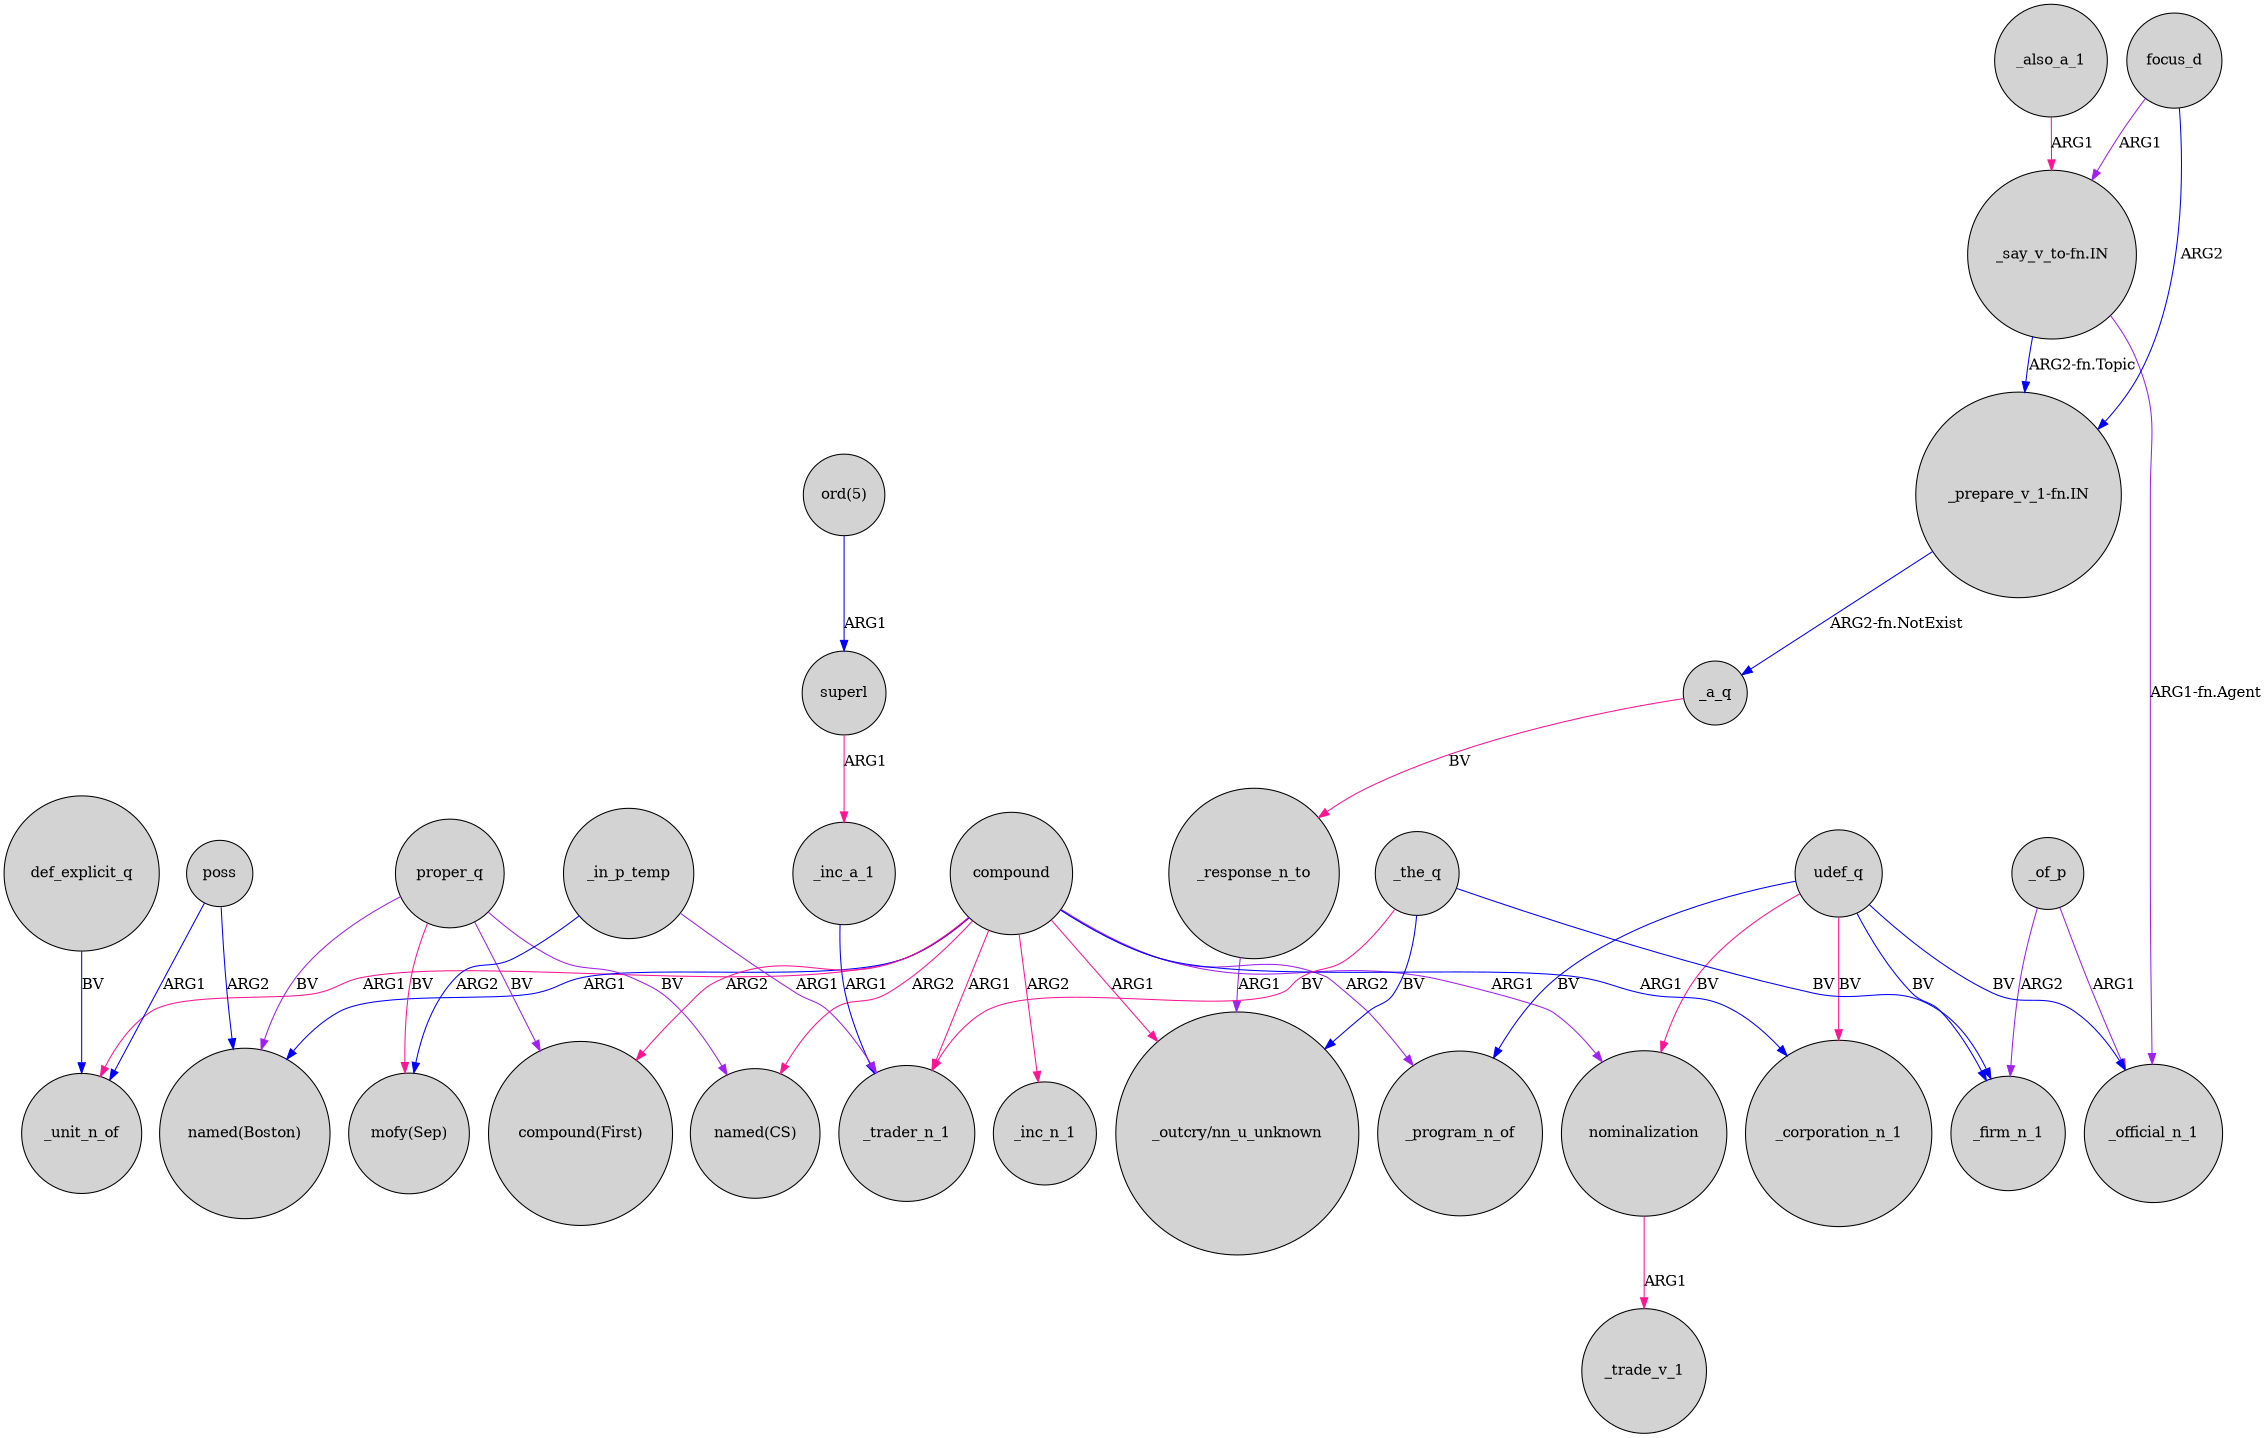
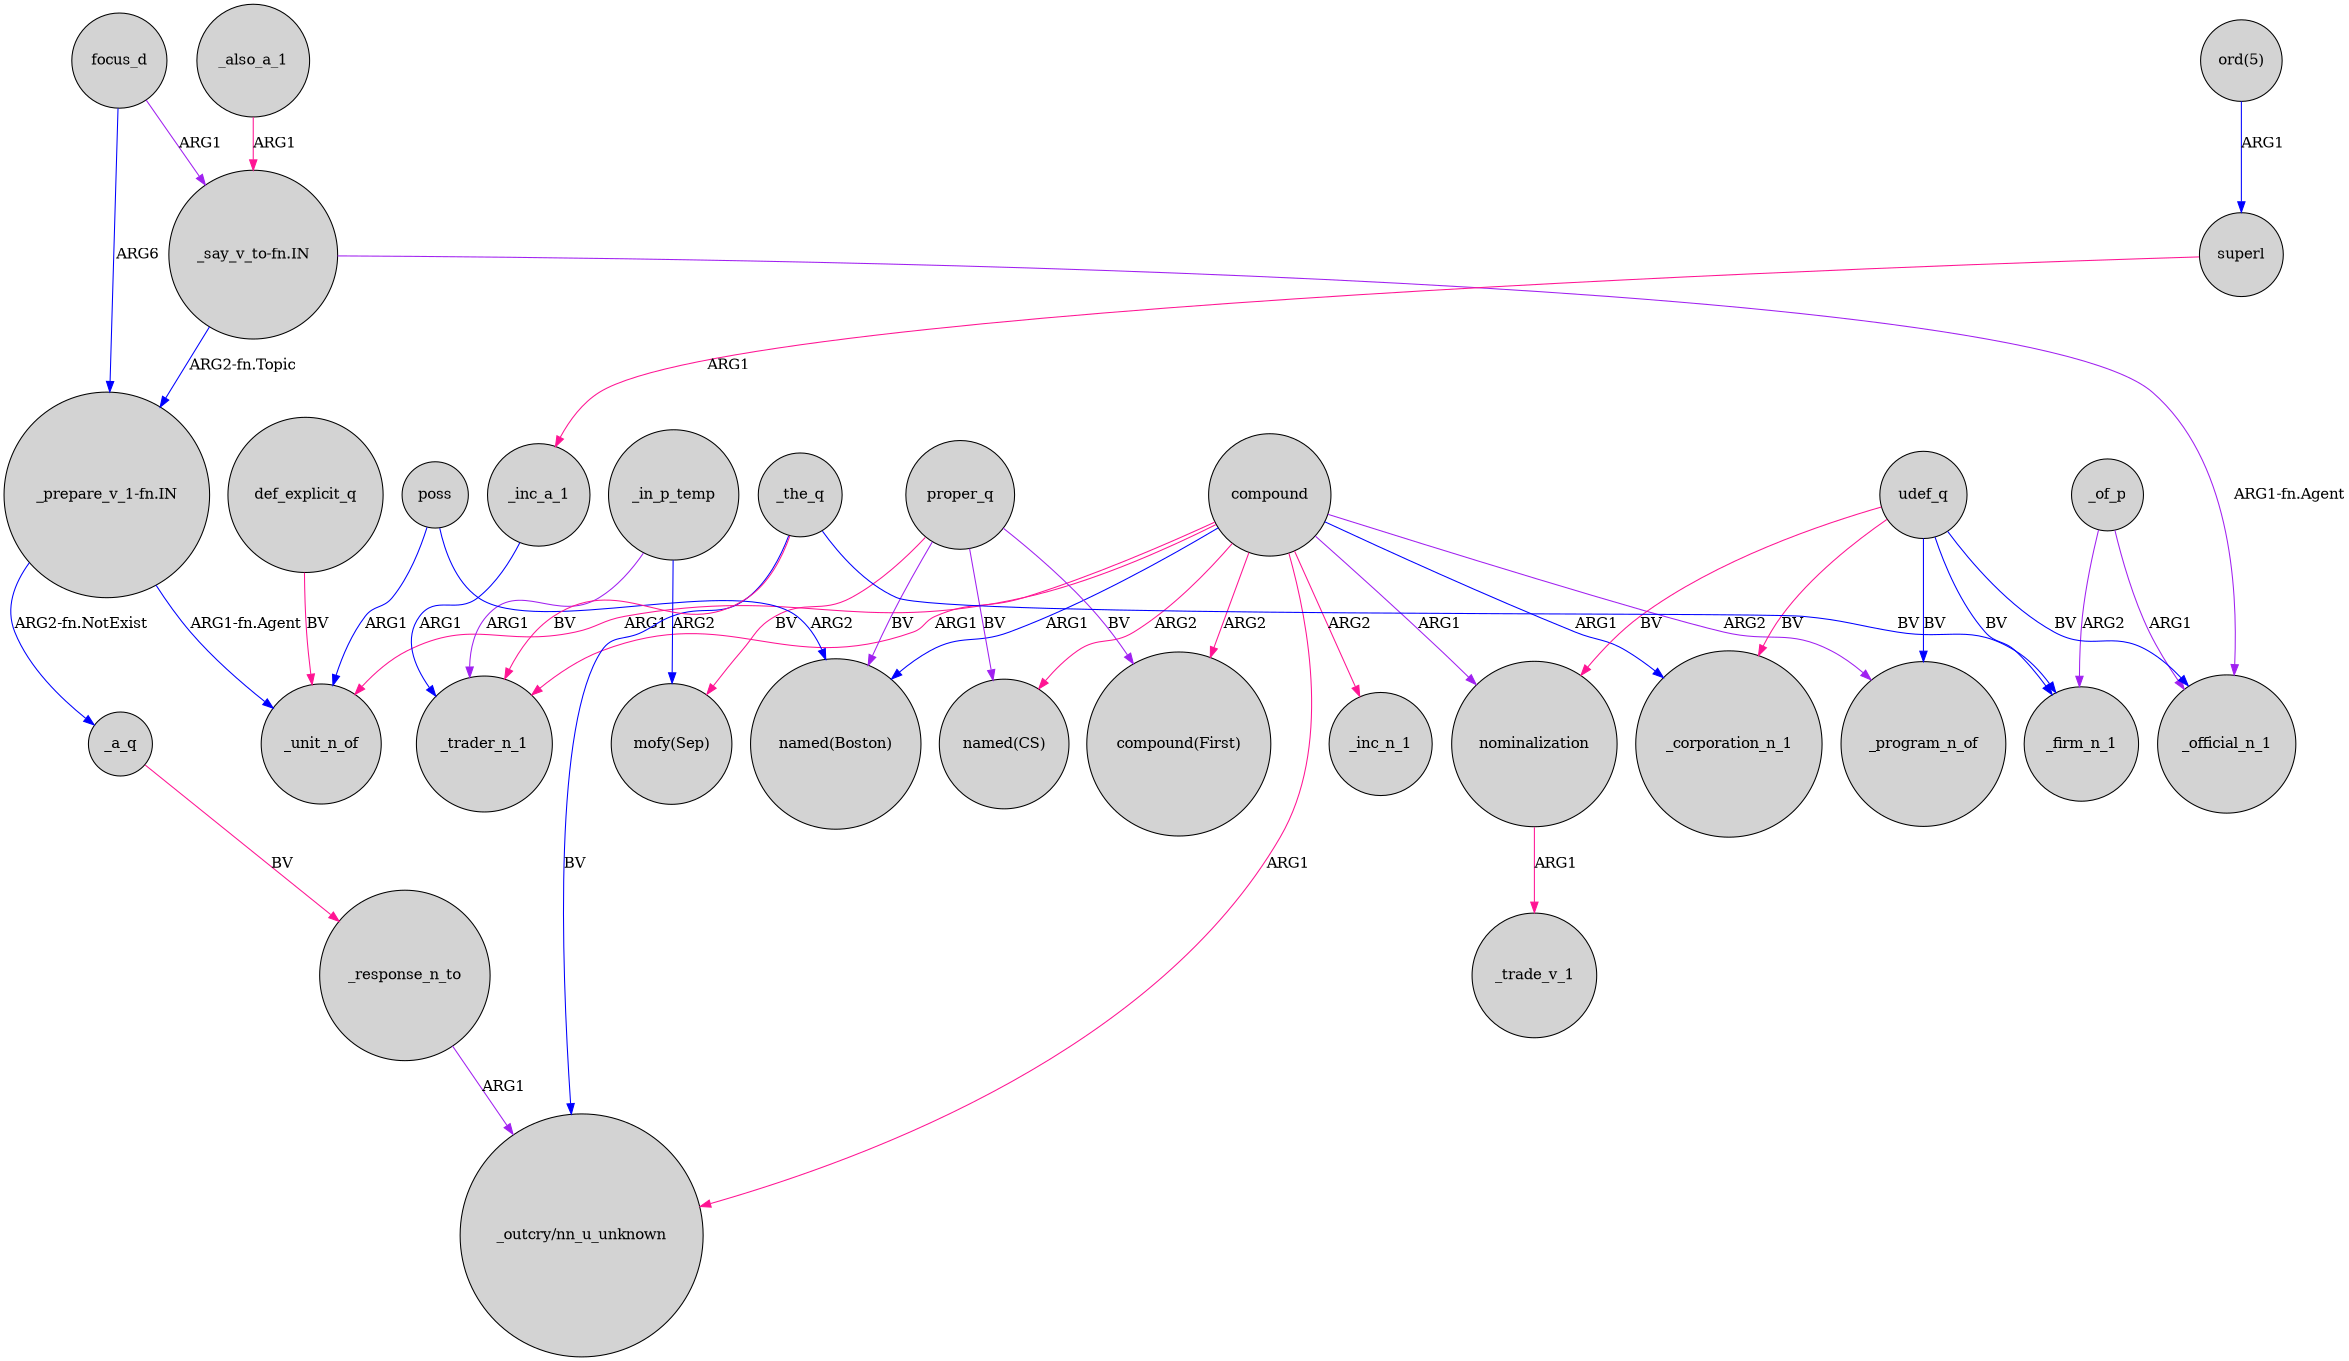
(2202, 255) -> (138, 255)
none -> (205, 648)
(82, 1007) -> (306, 624)
